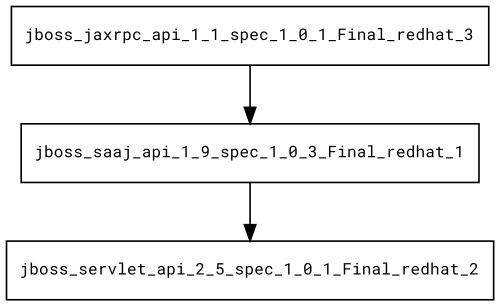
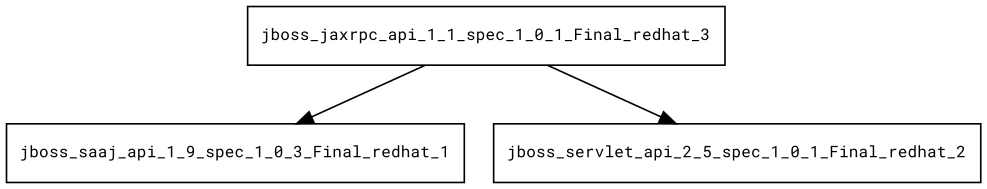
(250, 204) -> (604, 91)
